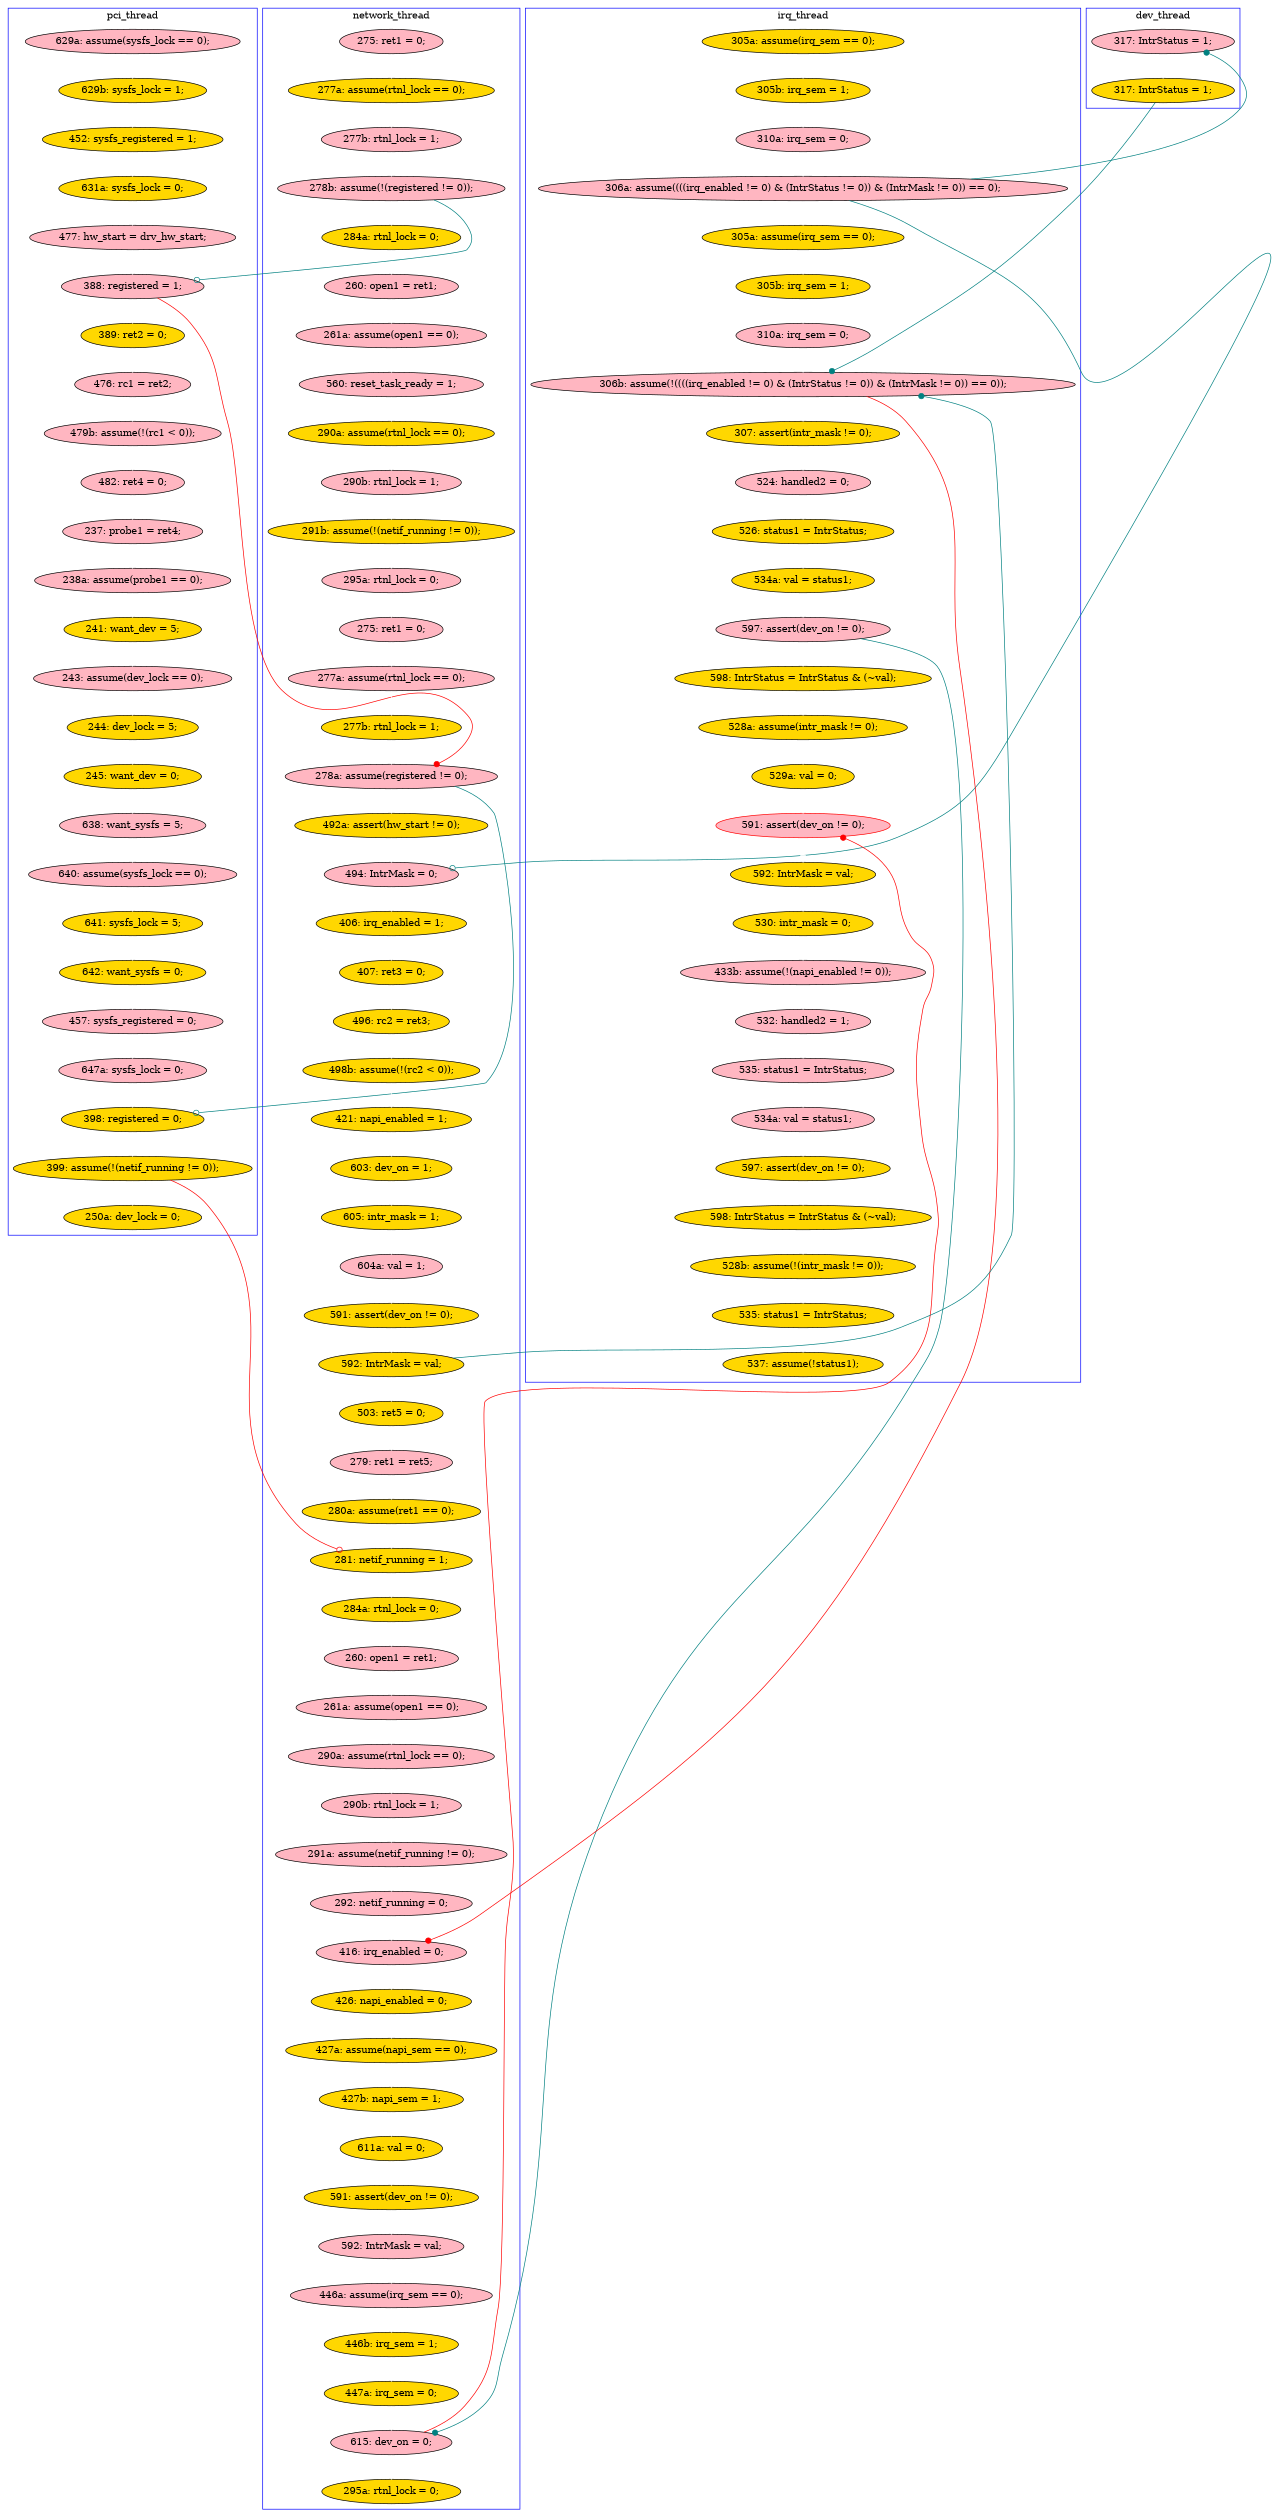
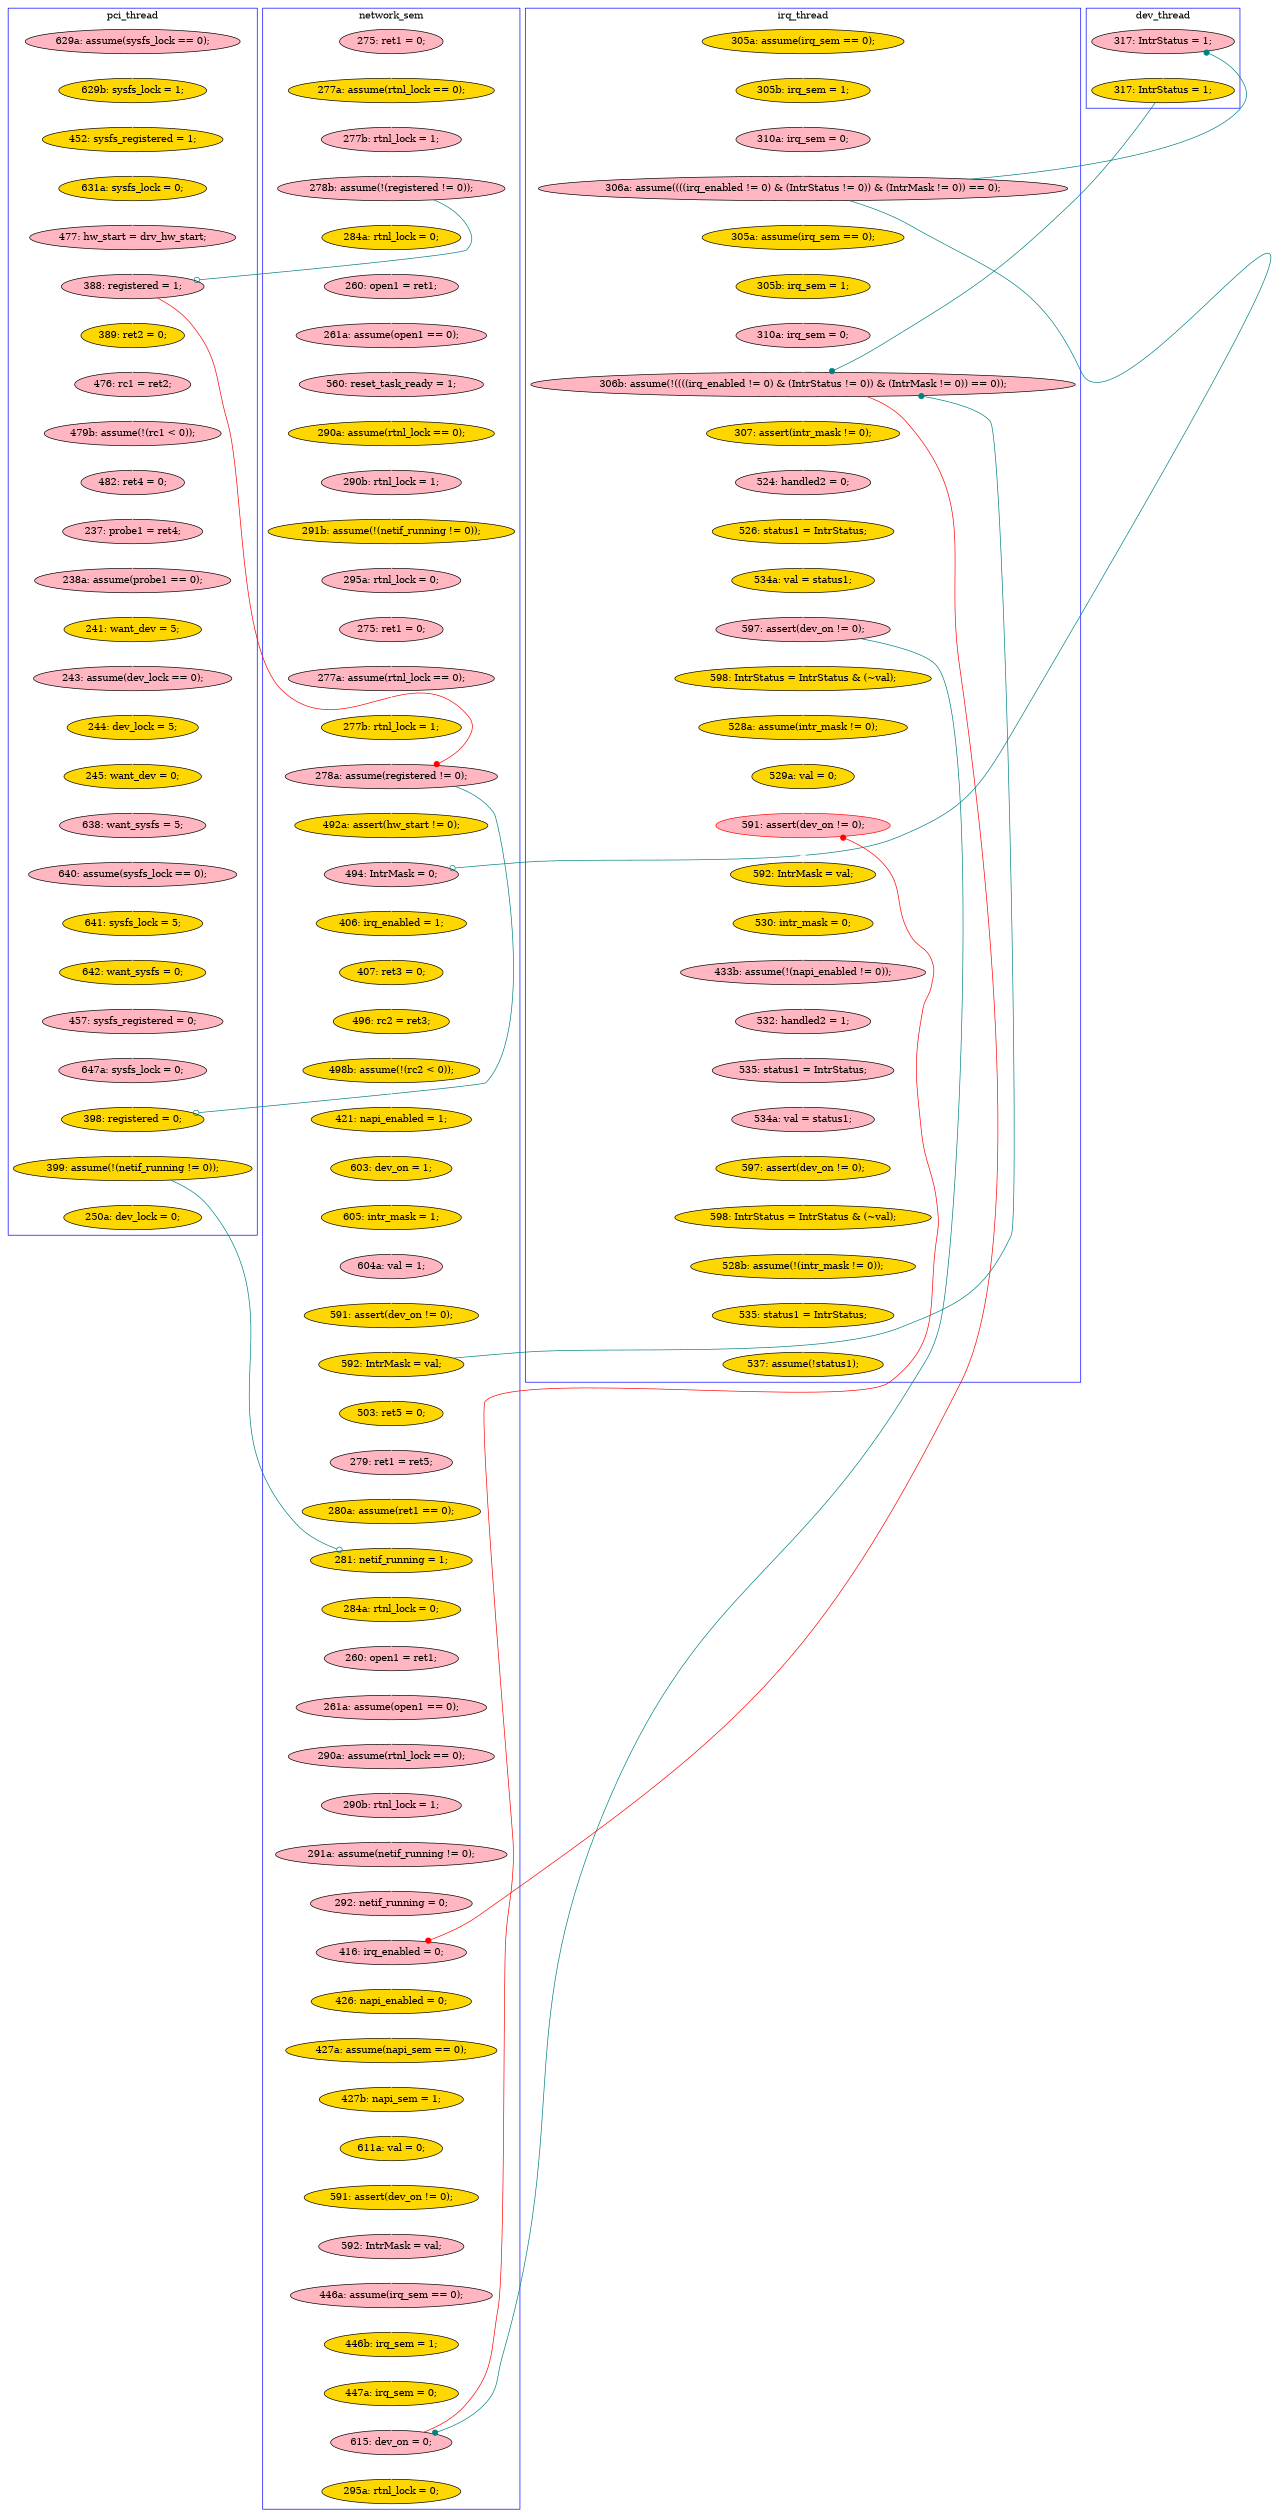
(391, 16) -> (391, 16)
(250, 1367) -> (250, 1367)
